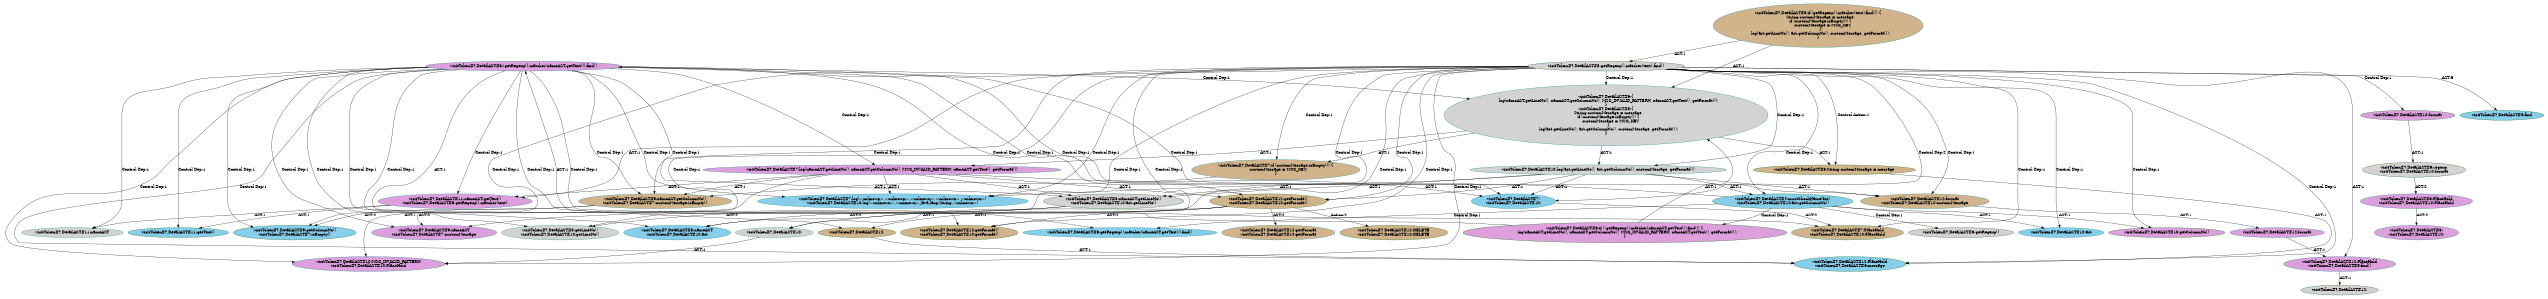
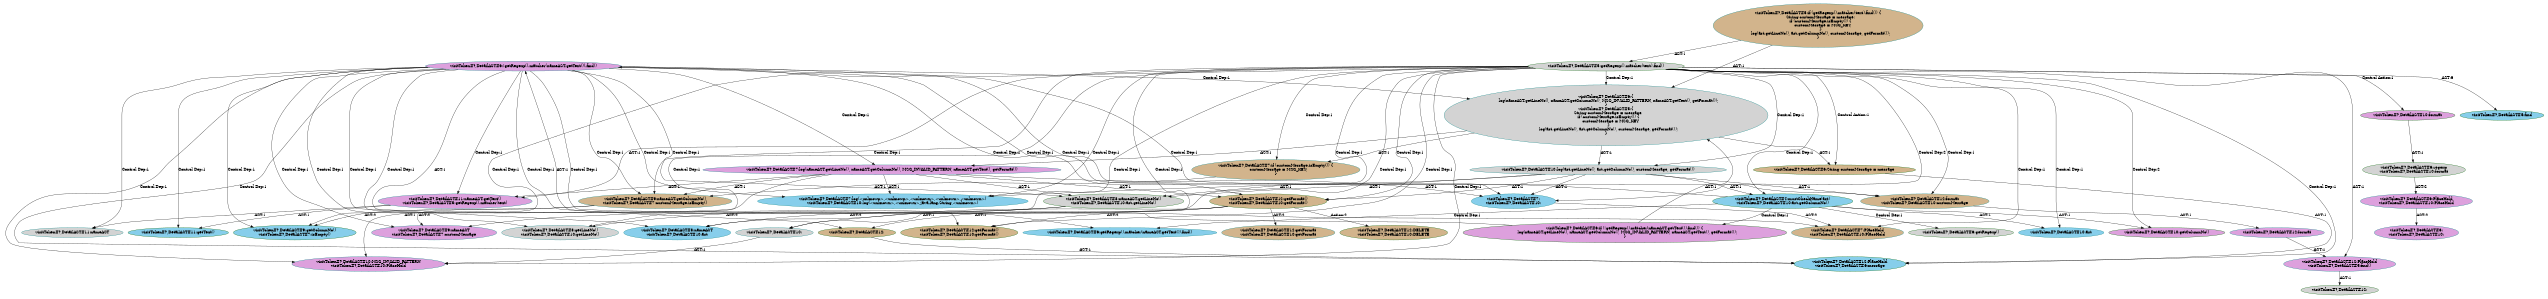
(2378, 78) -> (2378, 78)
(2146, 170) -> (2146, 170)
